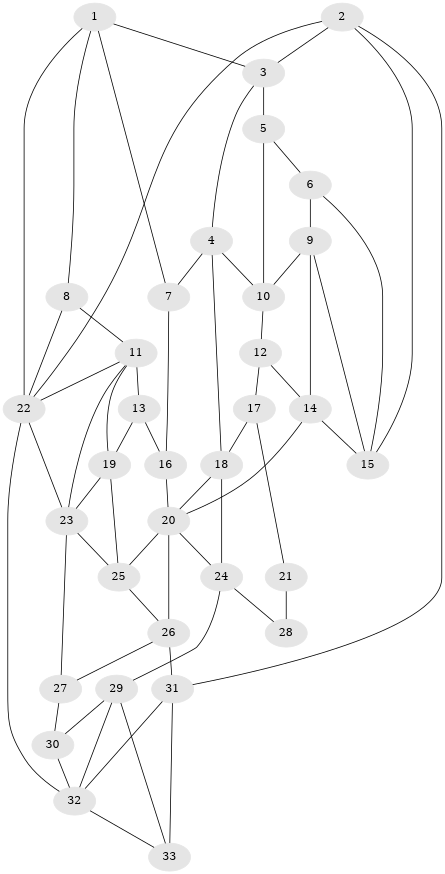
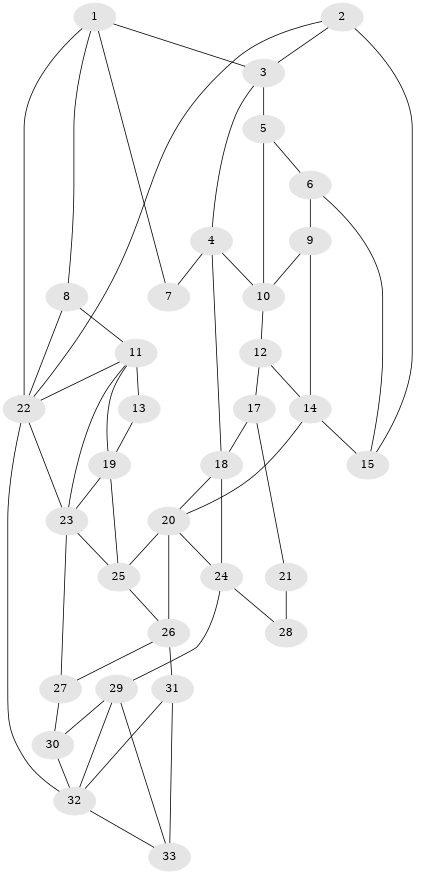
(339, 353) -> none
(442, 424) -> none
(166, 465) -> none
